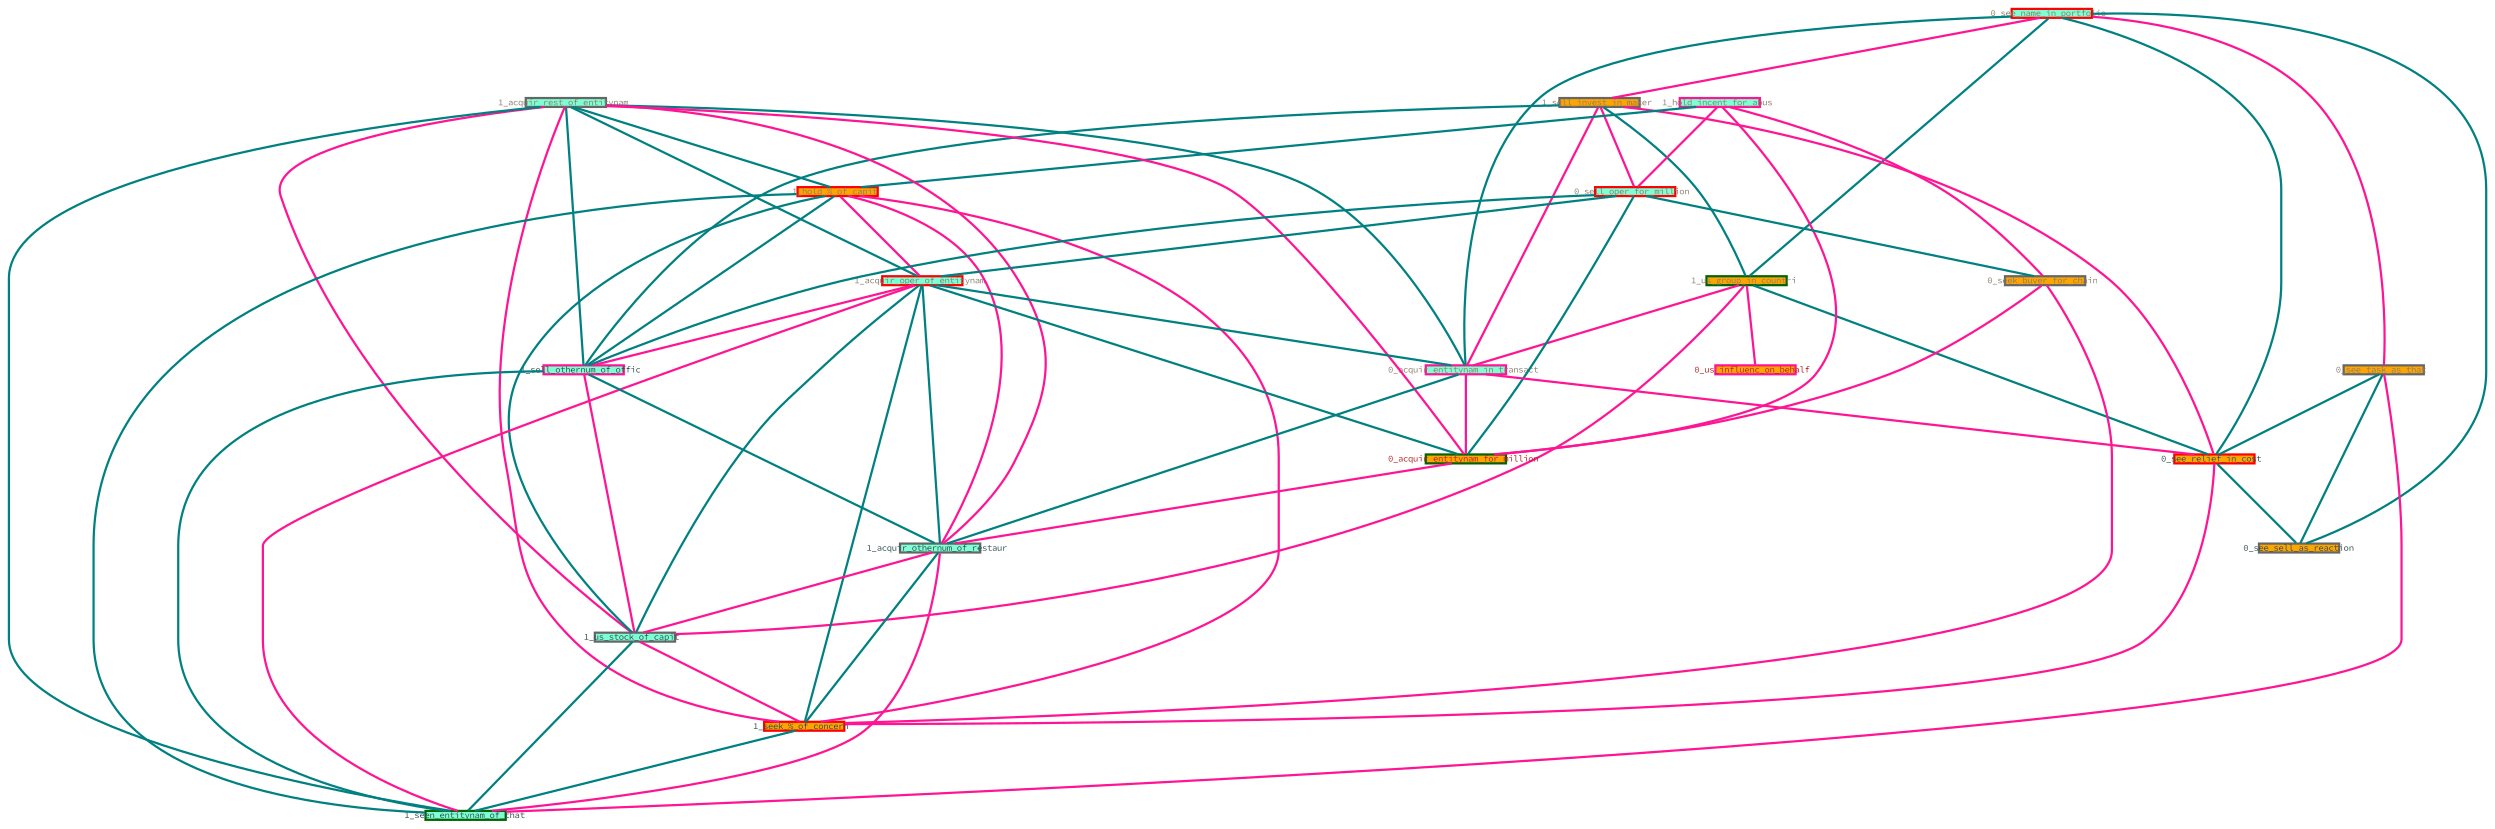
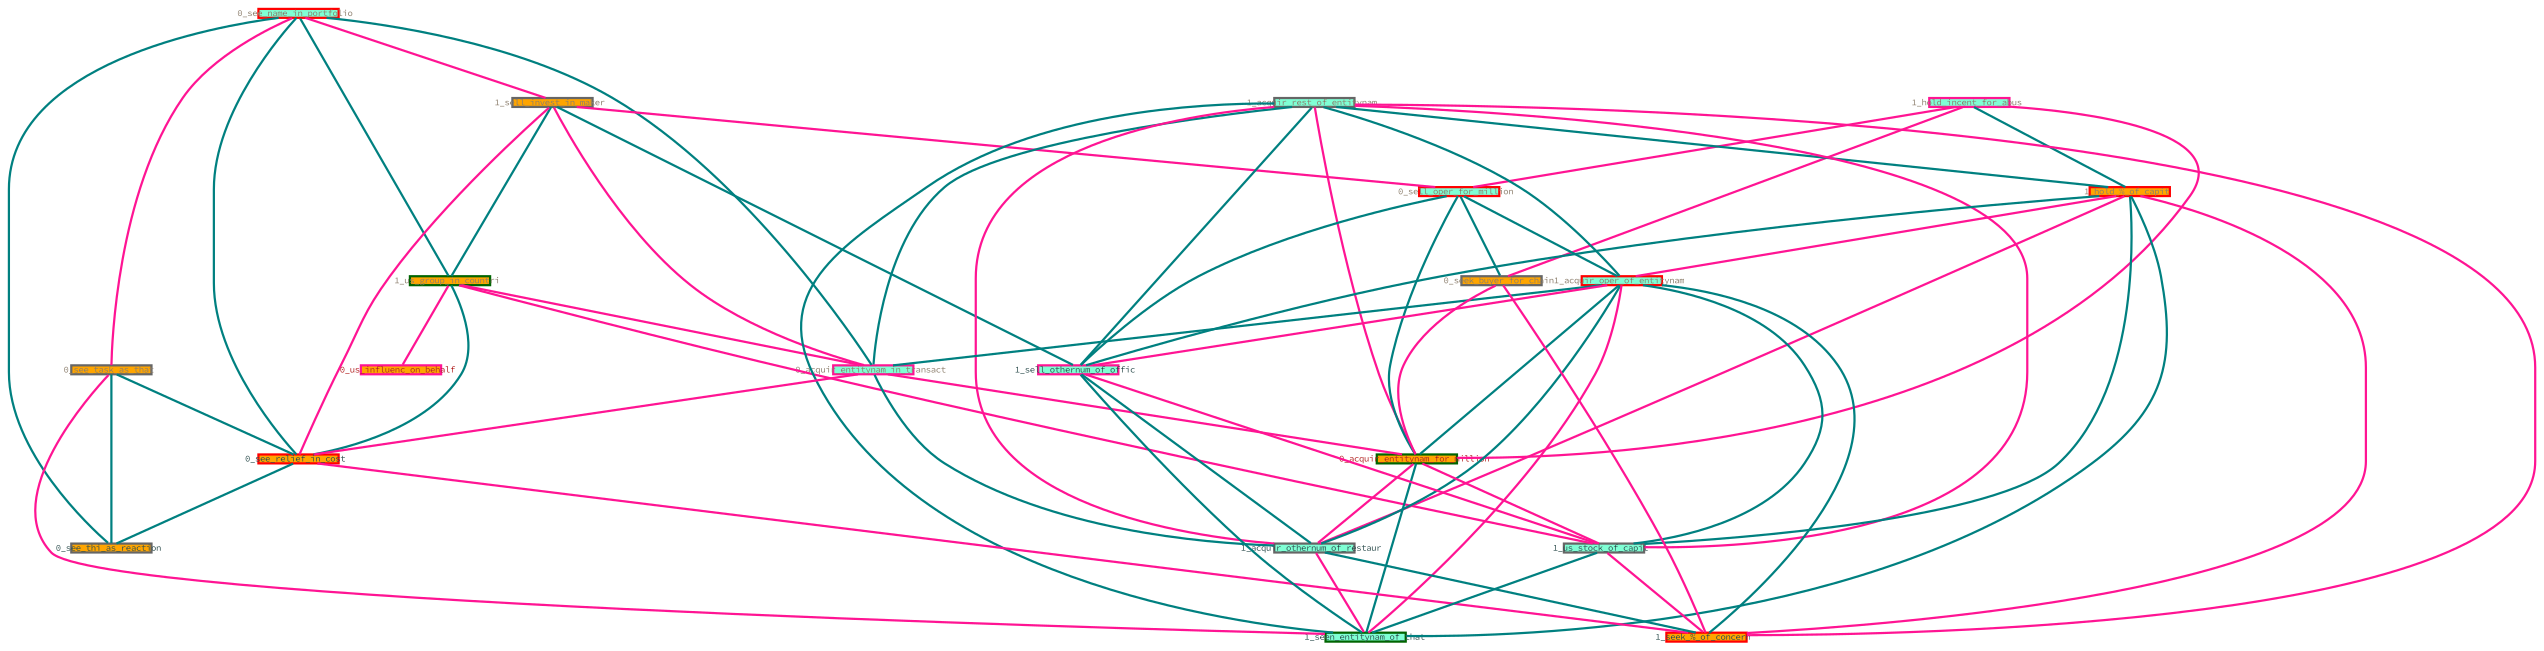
(2299, 548) -> (111, 548)
(788, 593) -> (1484, 492)
(635, 771) -> (1391, 548)
